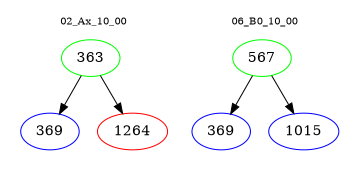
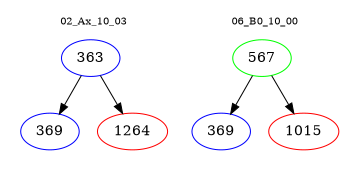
(94, 22) -> (94, 22)
(91, 58) -> (91, 58)
(304, 132) -> (304, 132)
